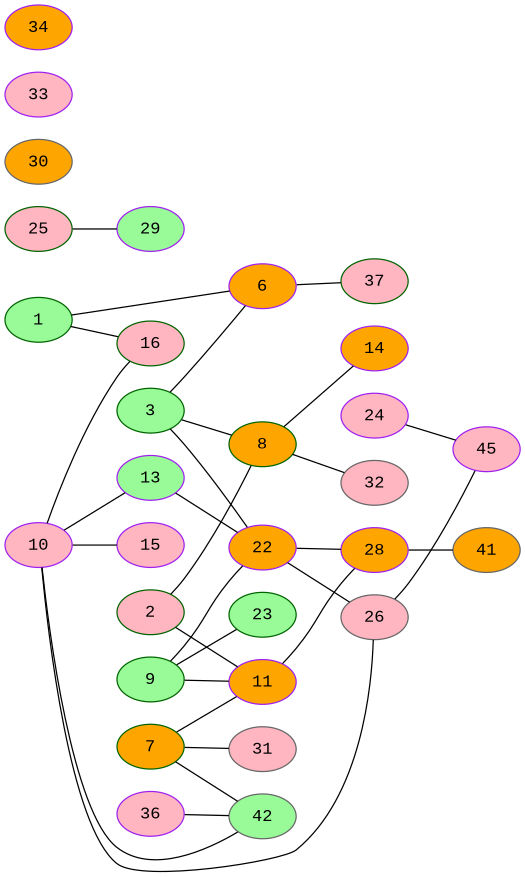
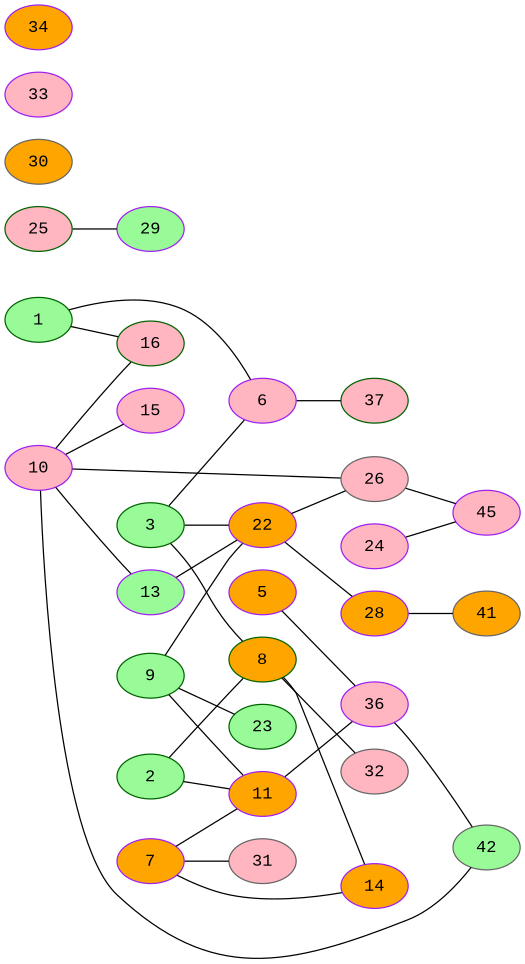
(263, 286) -> (263, 401)
none -> (263, 592)
(151, 612) -> (151, 777)
(319, 616) -> (312, 755)
(151, 747) -> (151, 861)
(207, 782) -> (258, 898)
